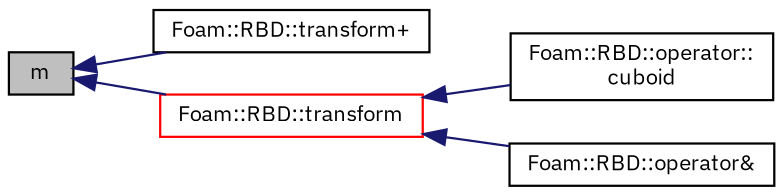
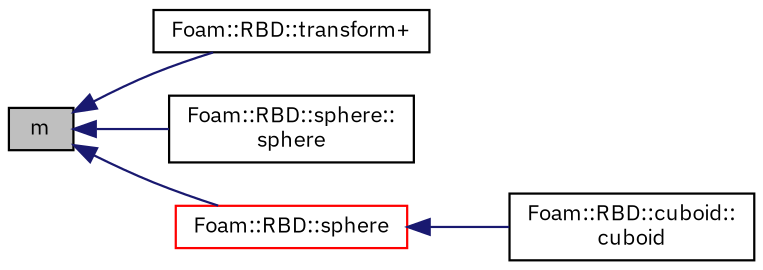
(642, 67) -> (632, 227)
(291, 116) -> (291, 227)
none -> (291, 129)
(642, 165) -> none
